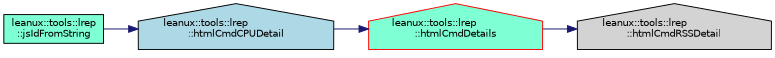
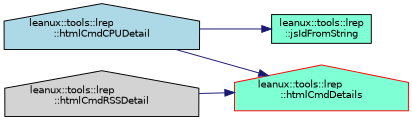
(116, 29) -> (231, 29)
(555, 29) -> (212, 93)
